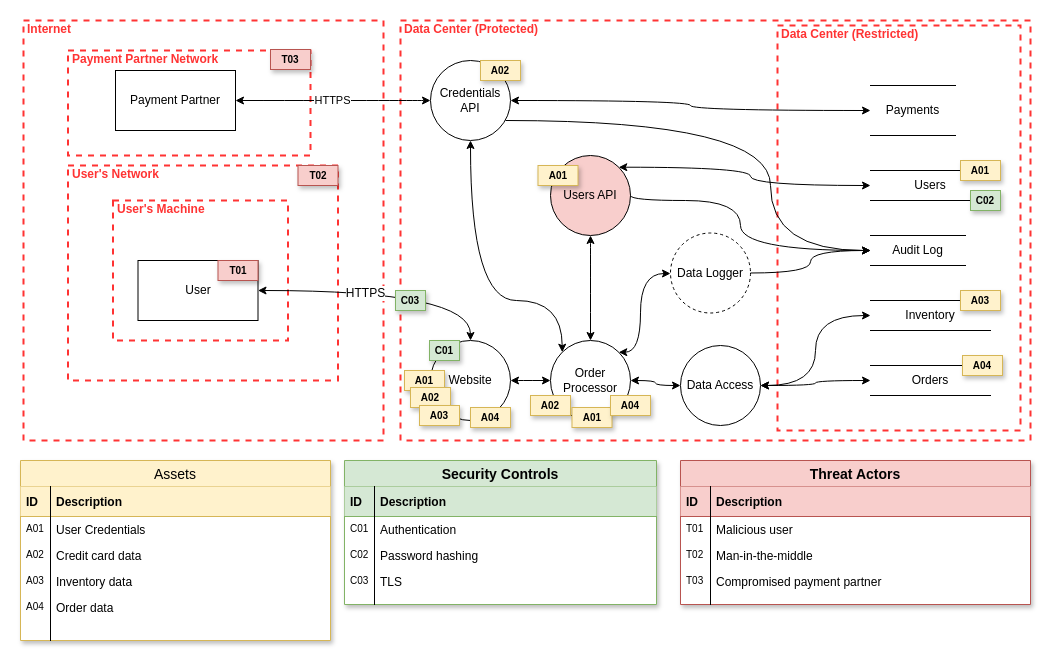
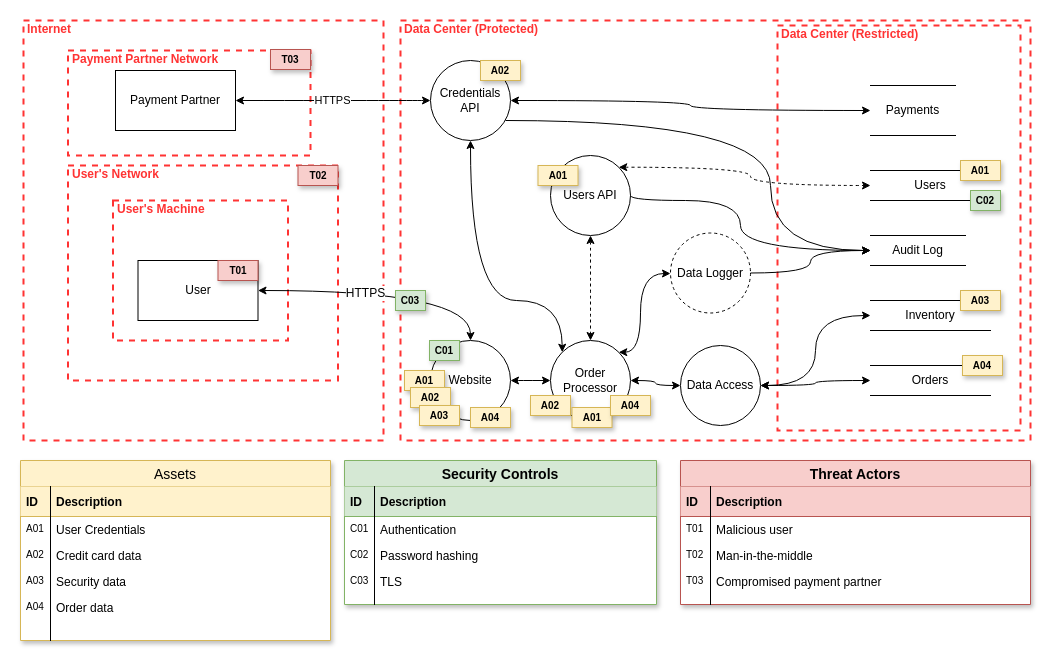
(746, 173) -> (746, 173)
(591, 196) -> (591, 196)
(591, 288) -> (591, 288)
(101, 582) -> (97, 582)
